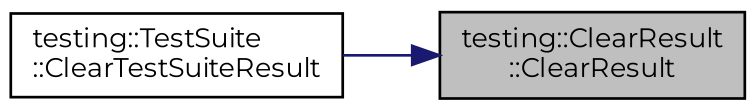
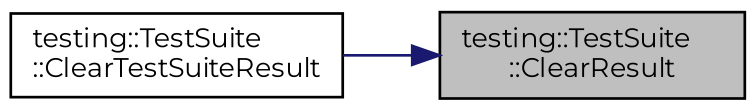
(592, 55) -> (592, 55)
